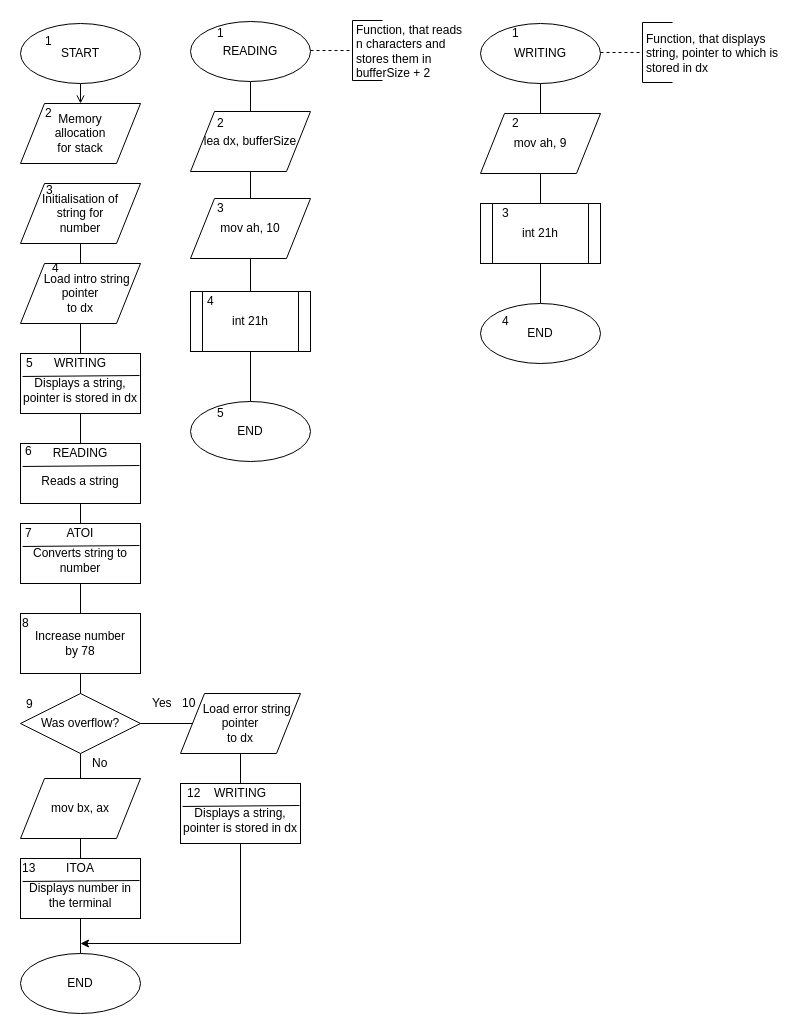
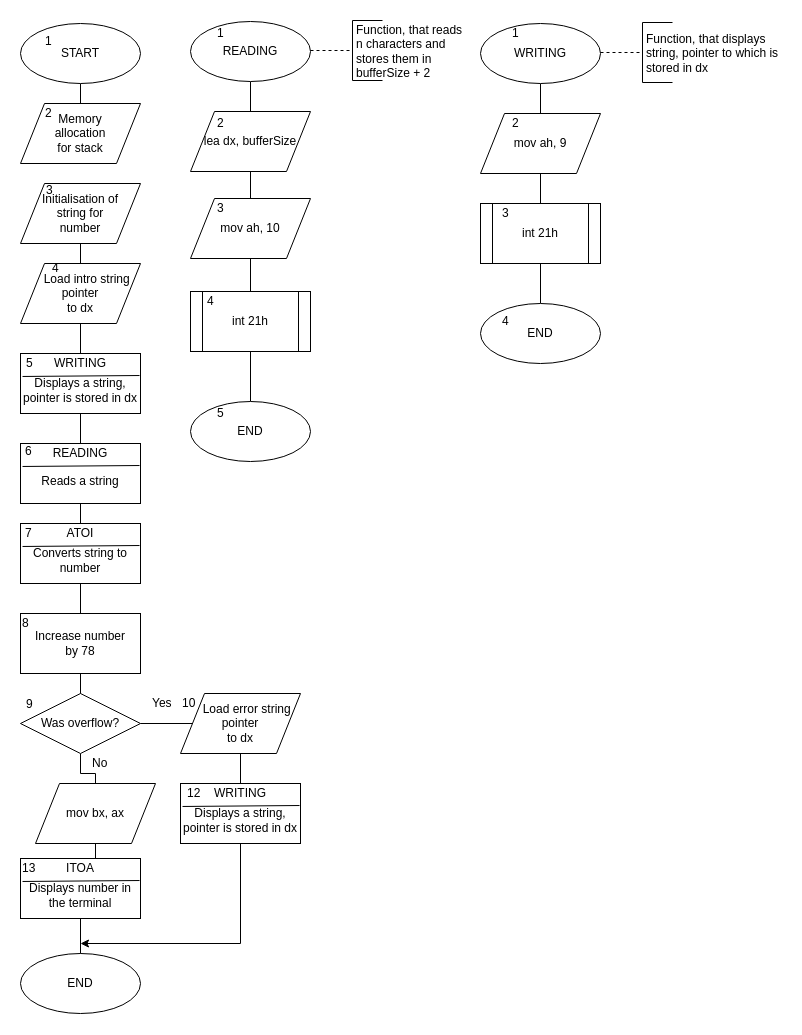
(81, 98) -> (81, 99)
(81, 809) -> (96, 814)
